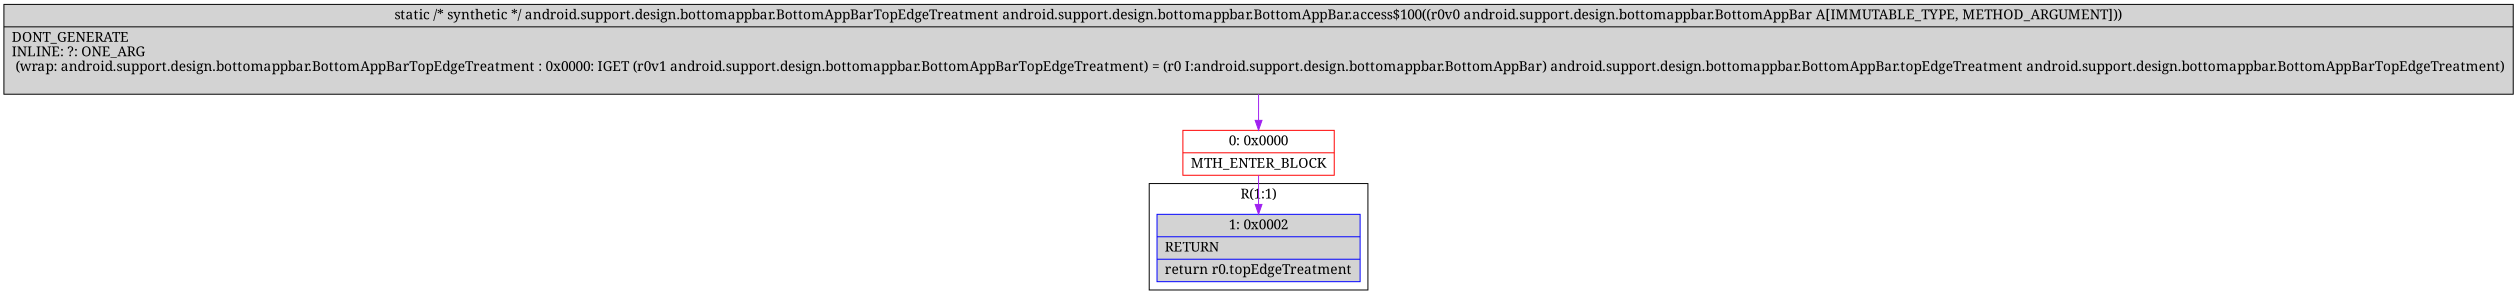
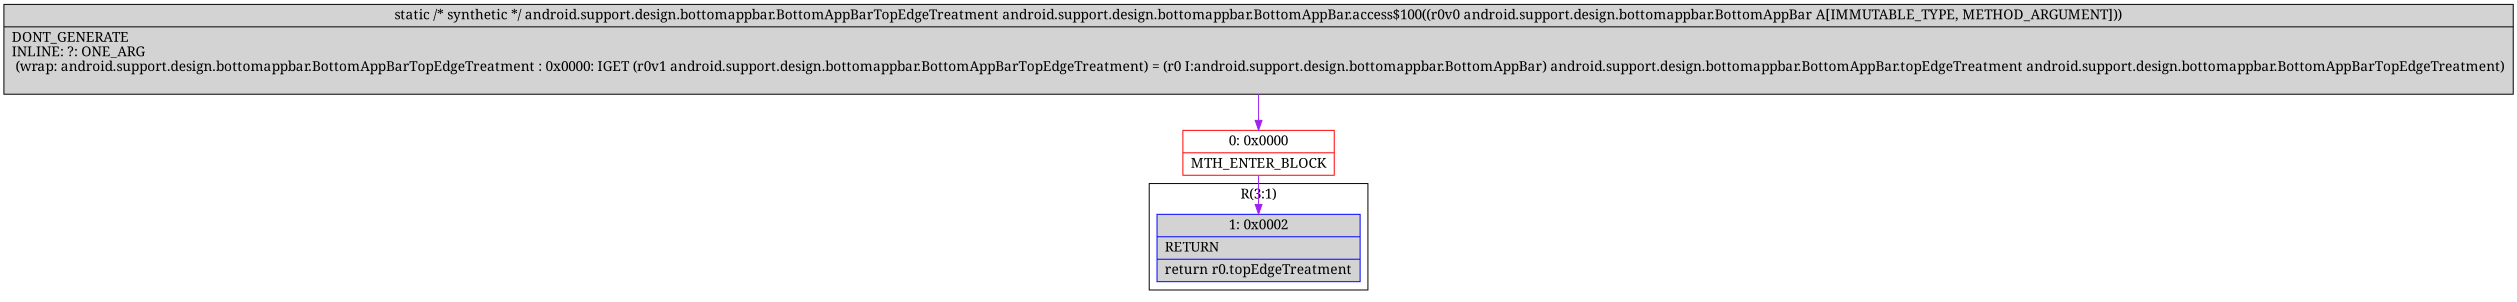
(1259, 195) -> (1259, 195)
